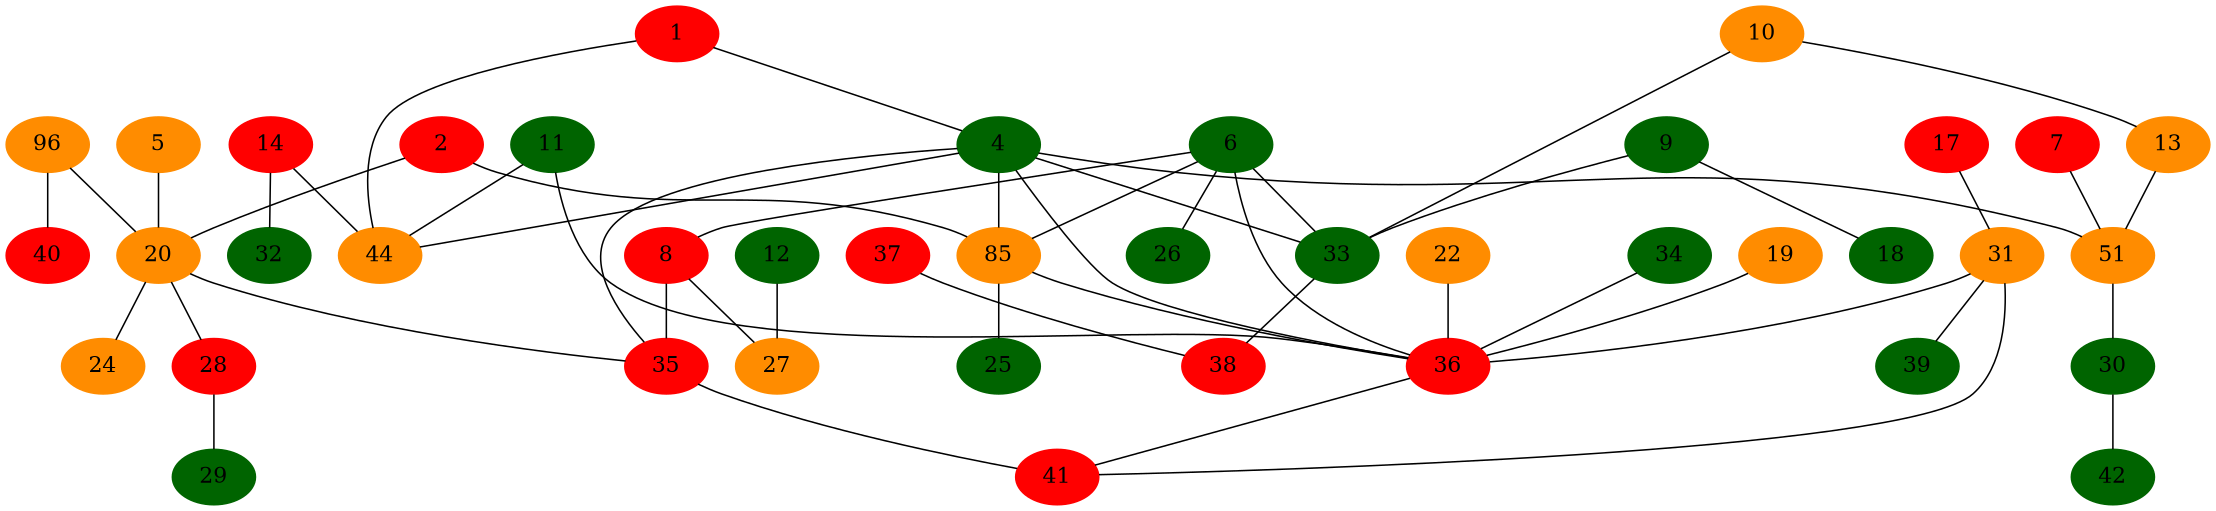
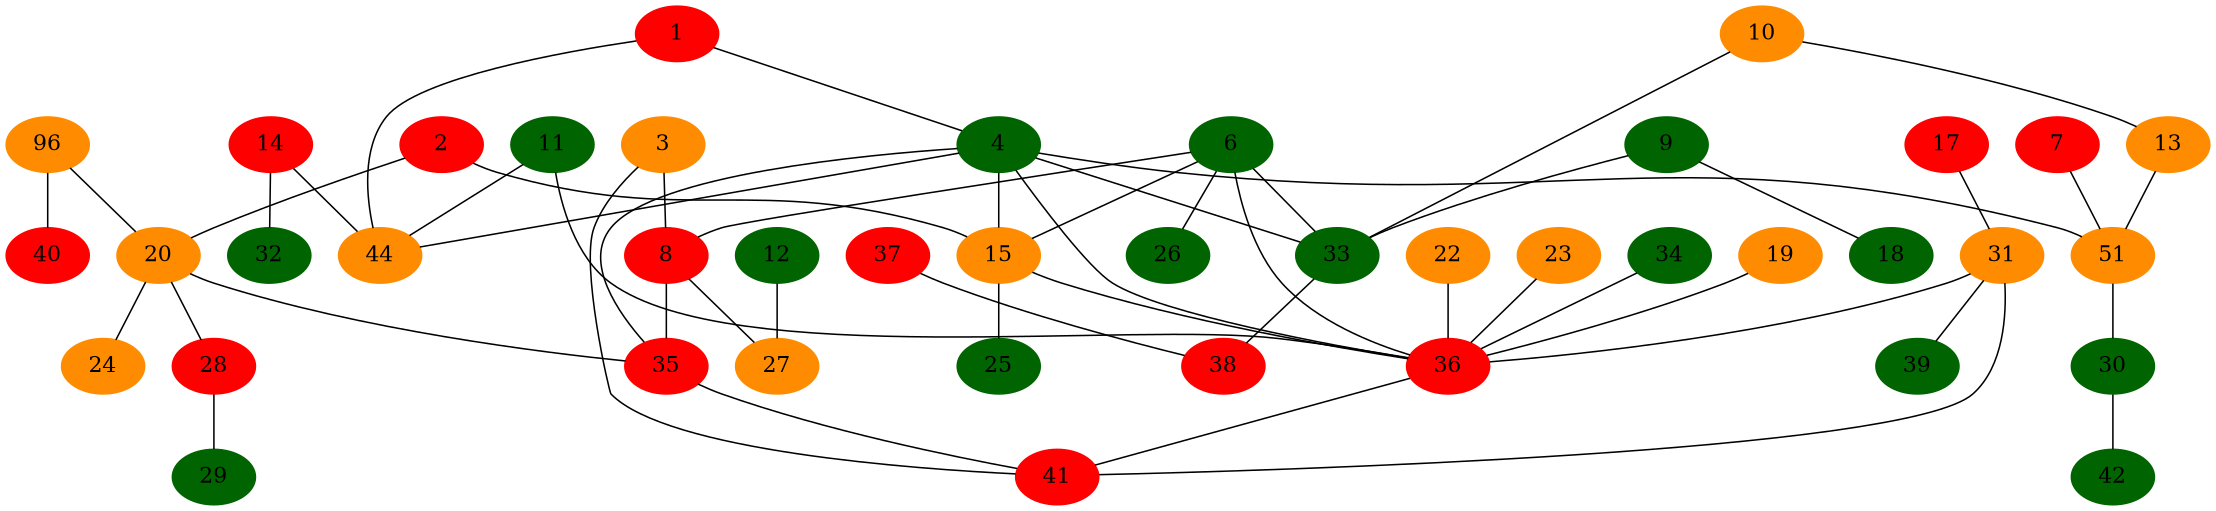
(159, 145) -> none
none -> (663, 145)
(999, 255) -> (999, 255)
none -> (1559, 255)
